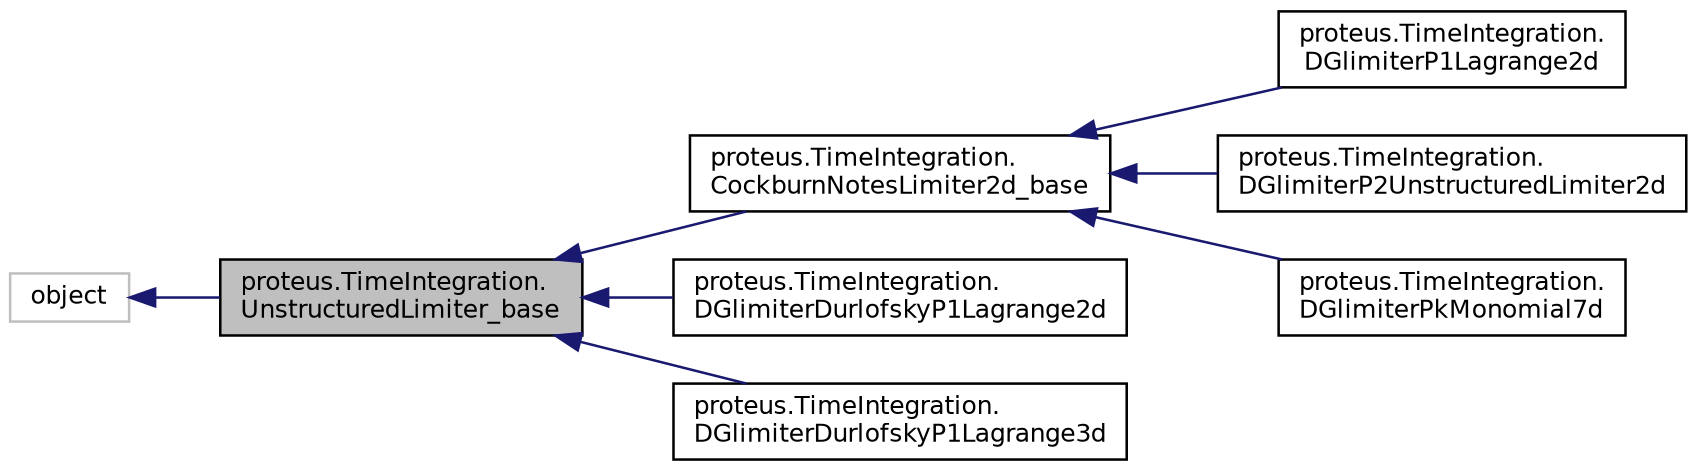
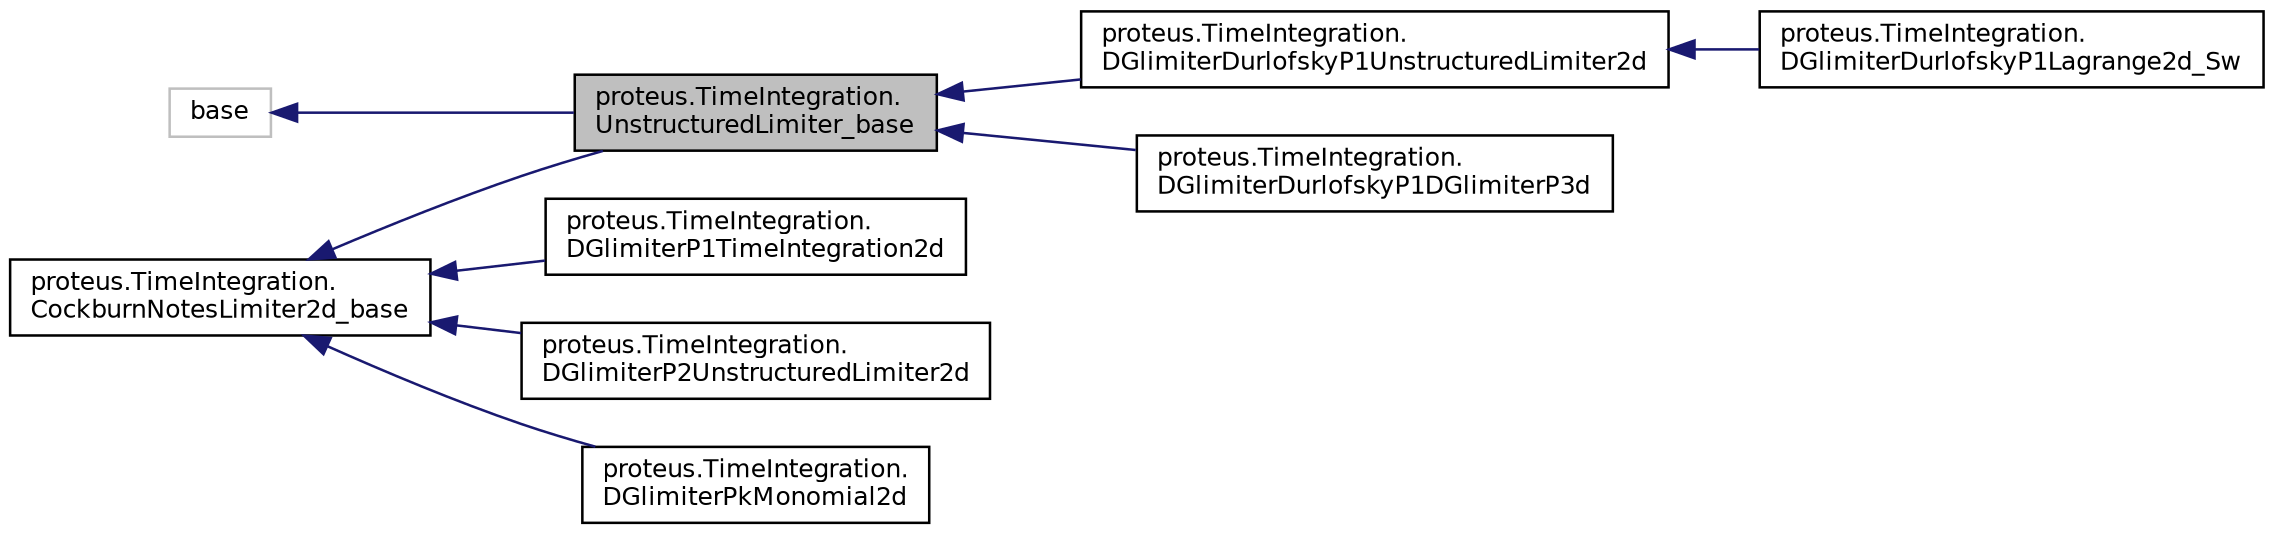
(1452, 49) -> (756, 237)
none -> (2012, 49)
(663, 232) -> (466, 196)
(70, 298) -> (220, 113)
(900, 298) -> (1375, 49)
(1452, 298) -> (756, 485)
(900, 422) -> (1375, 173)
